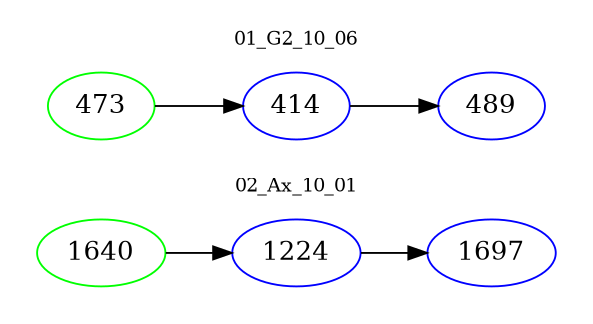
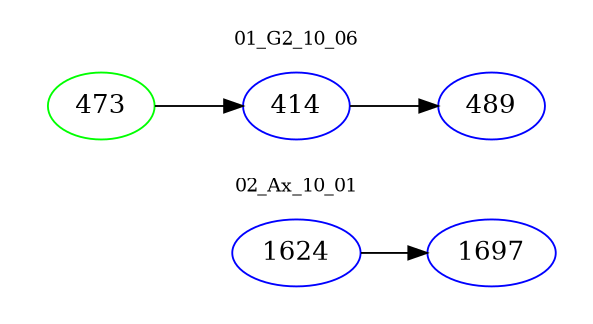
(101, 253) -> none
(296, 253) -> (296, 253)
